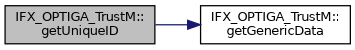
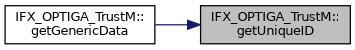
(171, 25) -> (171, 25)
